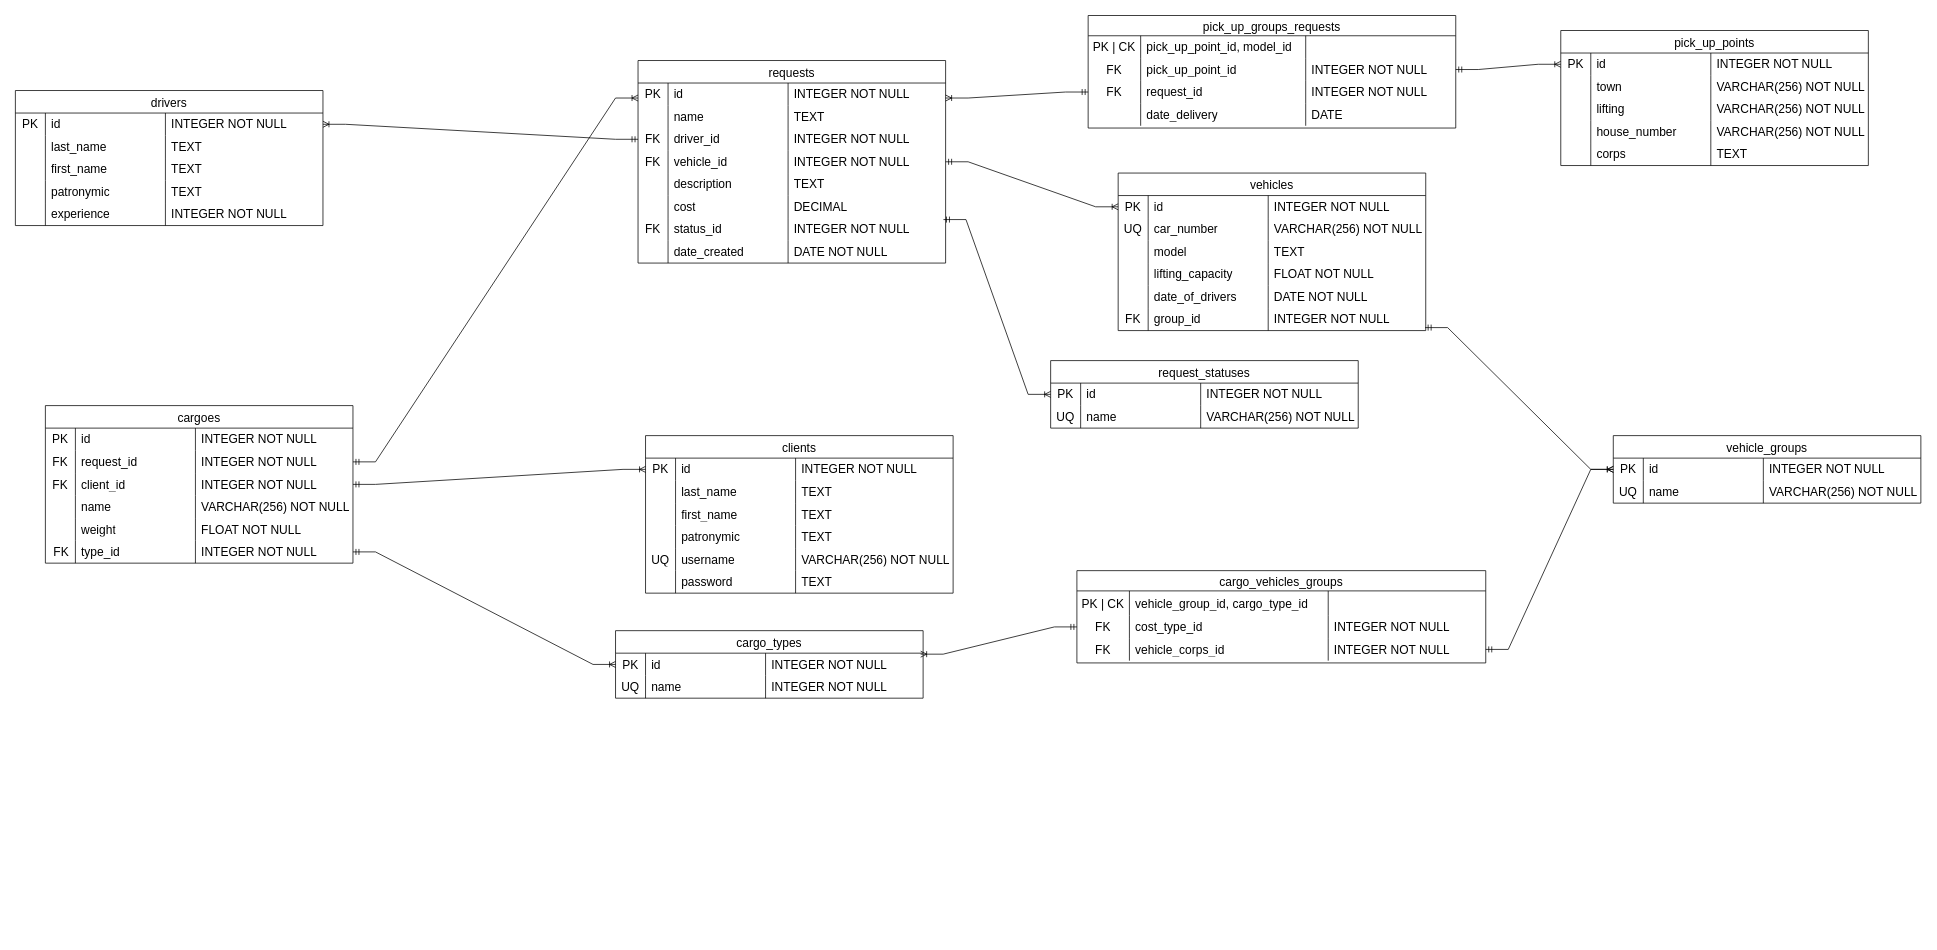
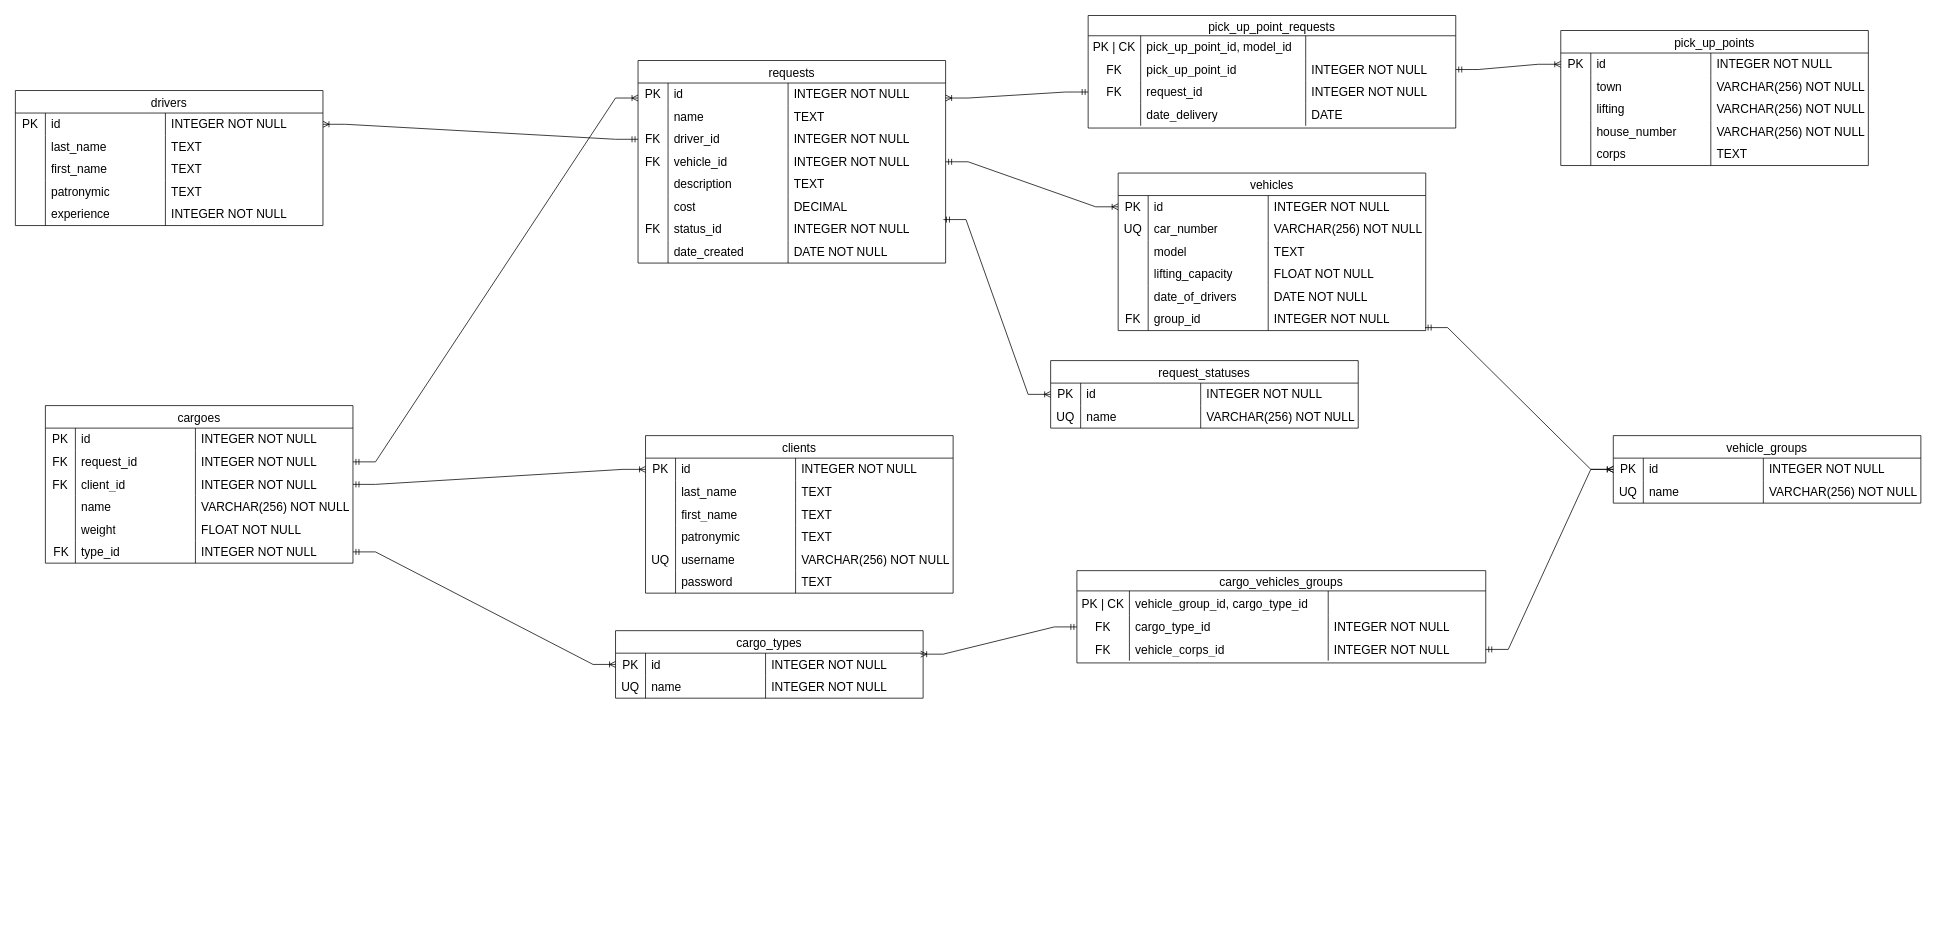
(1271, 26) -> (1271, 26)
(1174, 627) -> (1177, 627)
